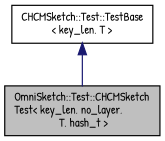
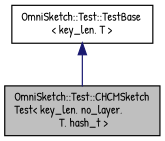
(82, 24) -> (82, 24)
